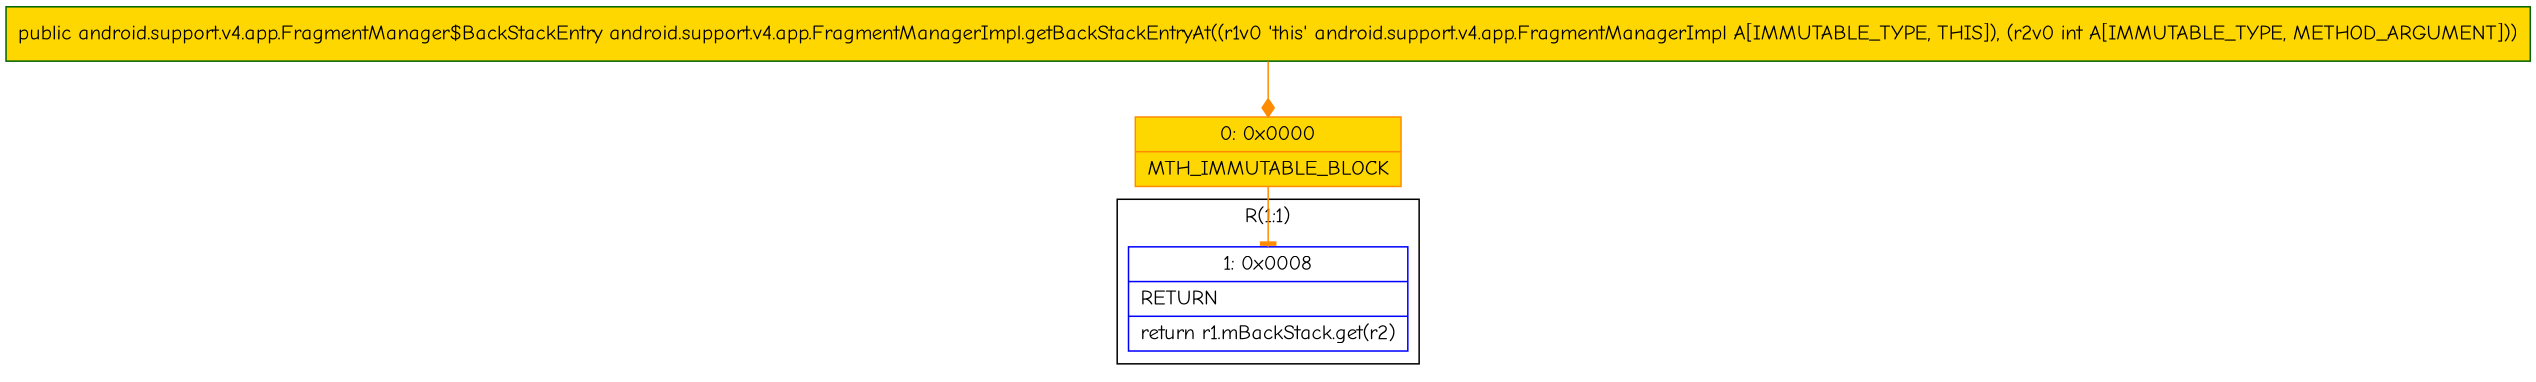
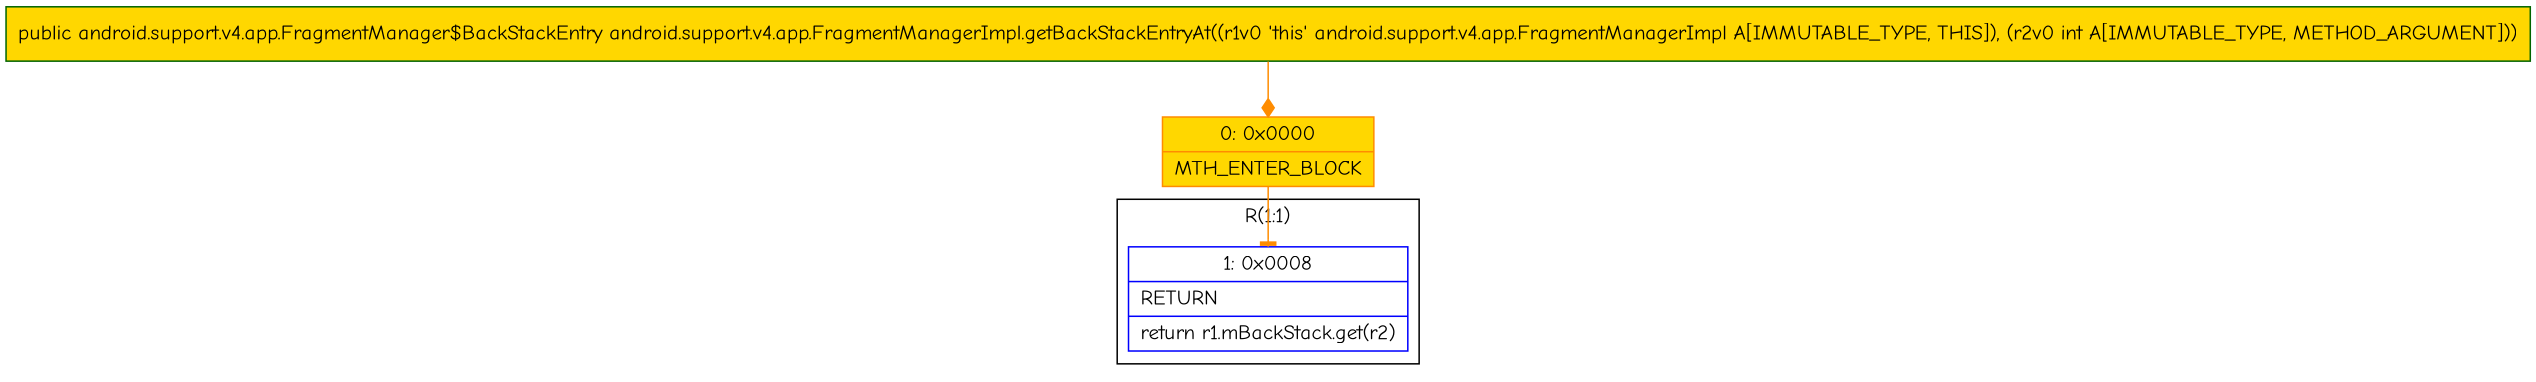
(1268, 168) -> (1268, 168)
